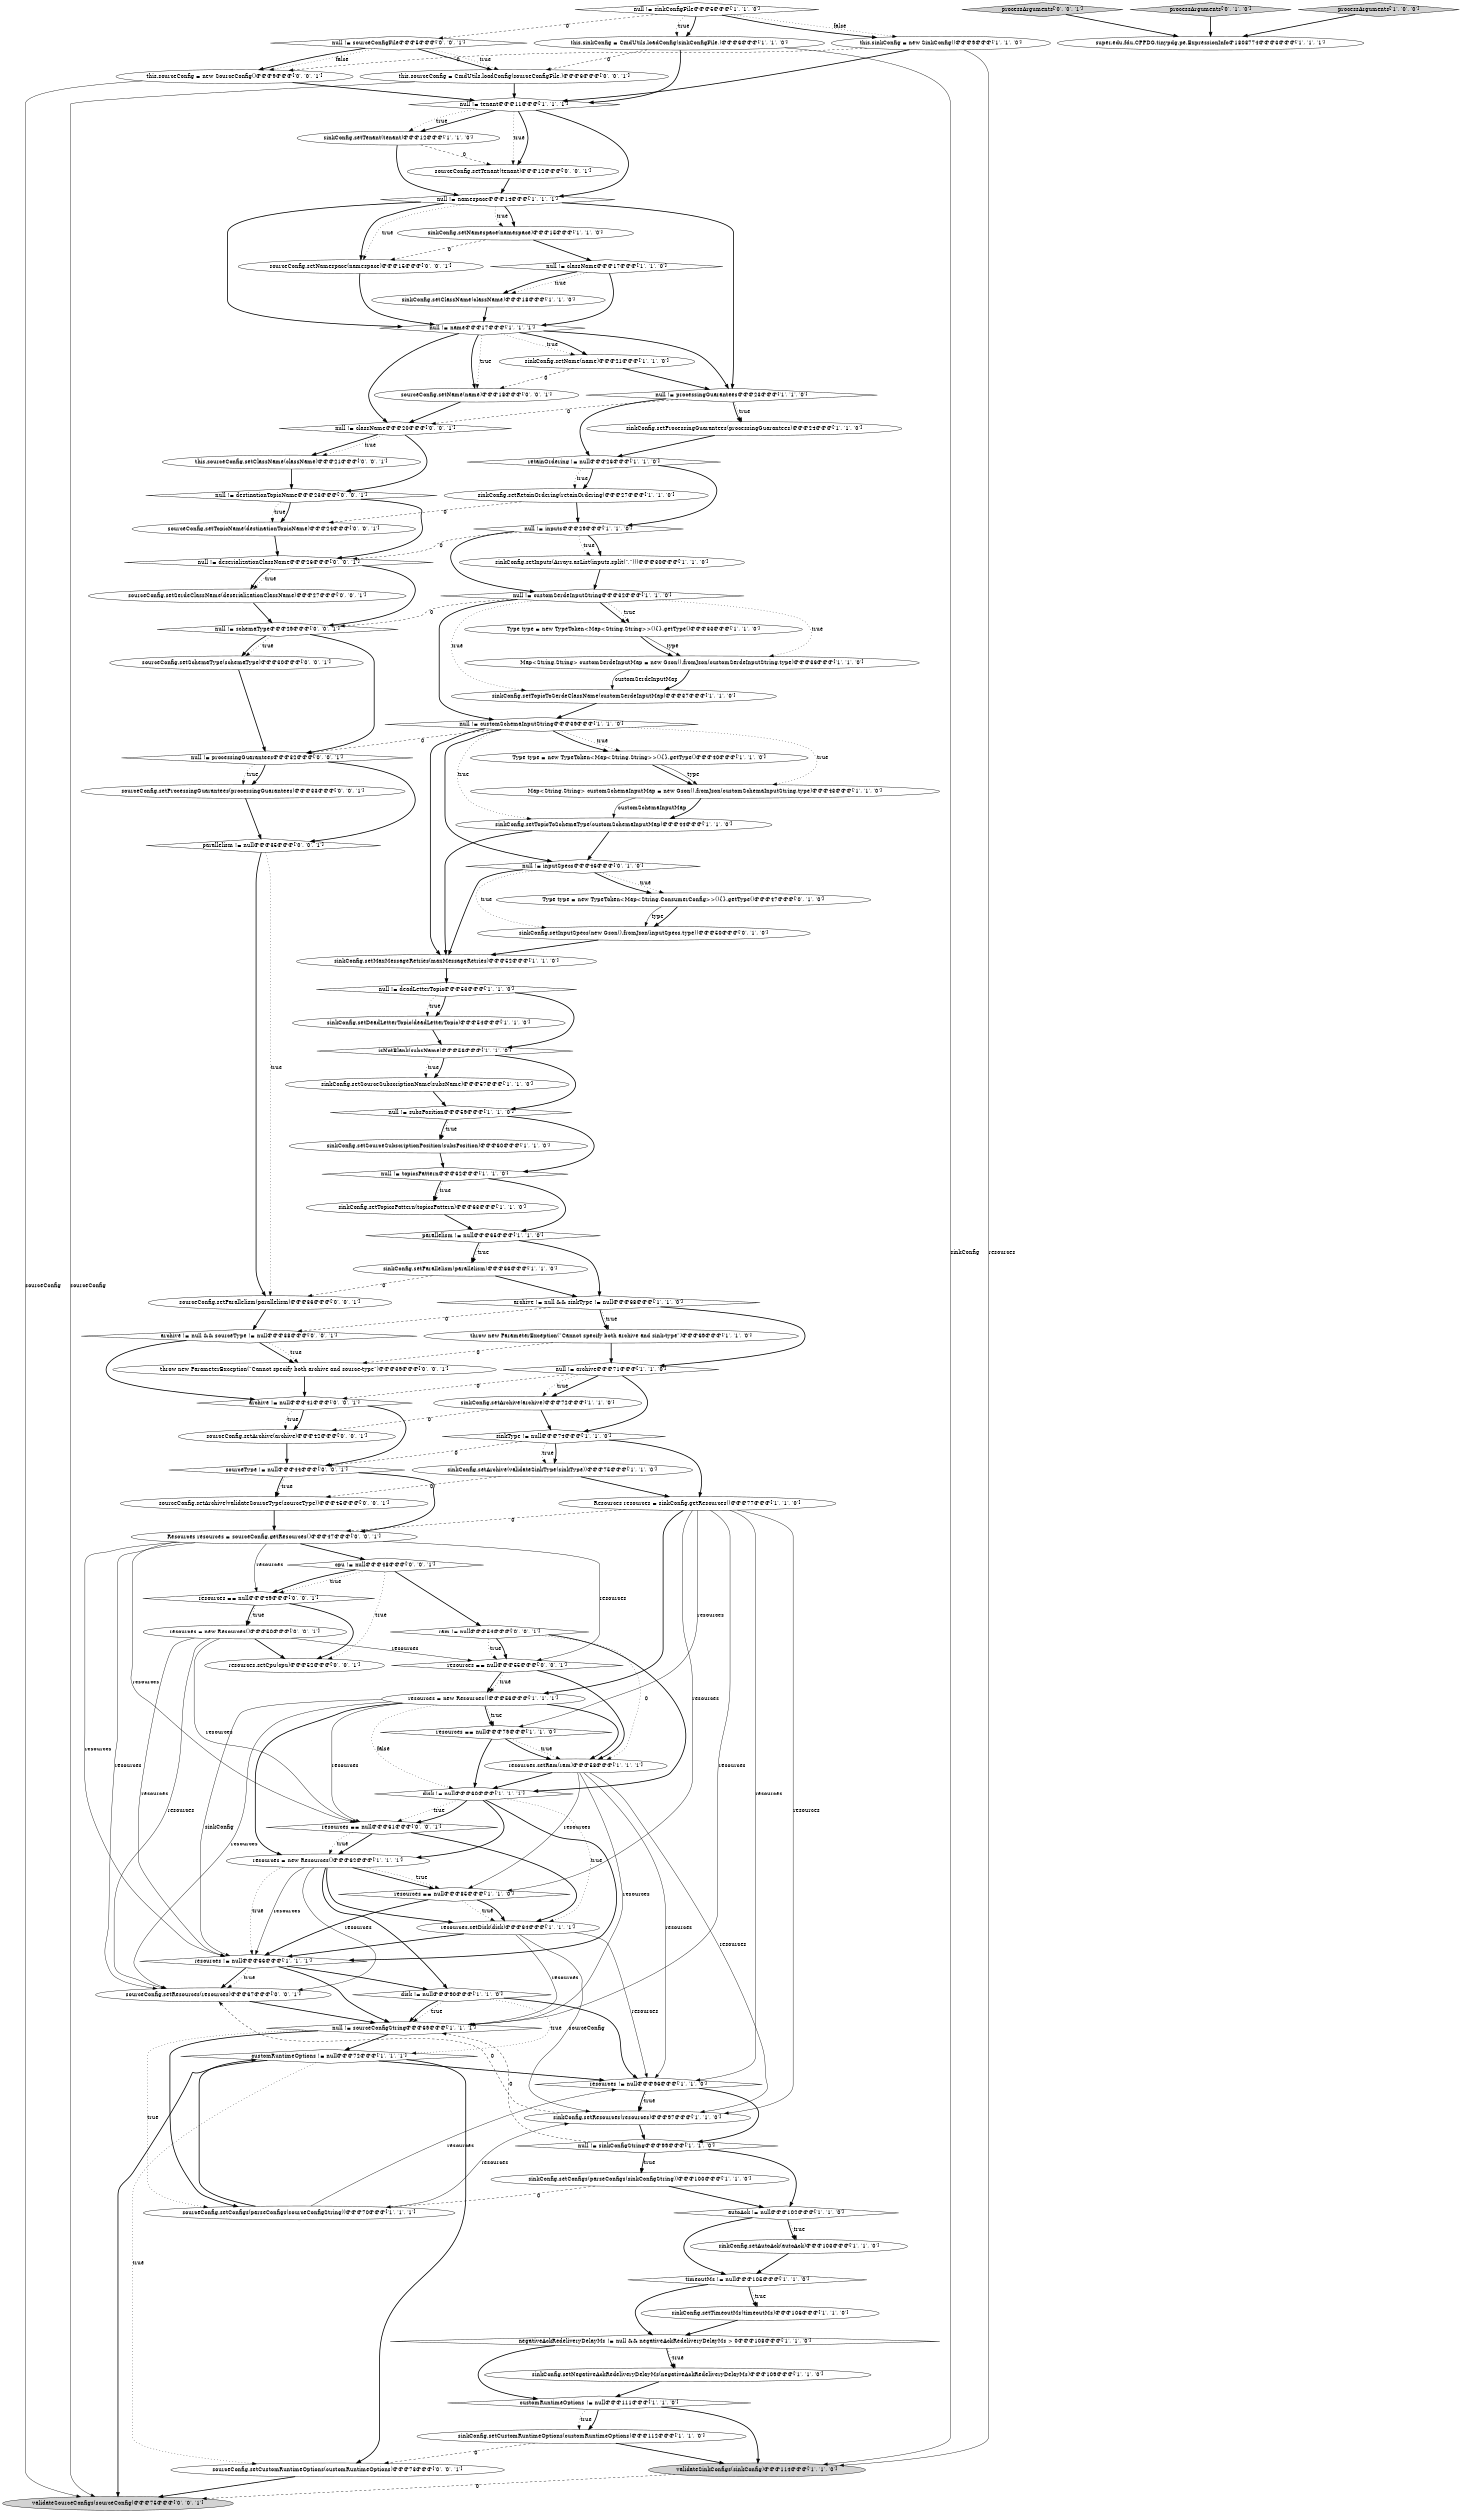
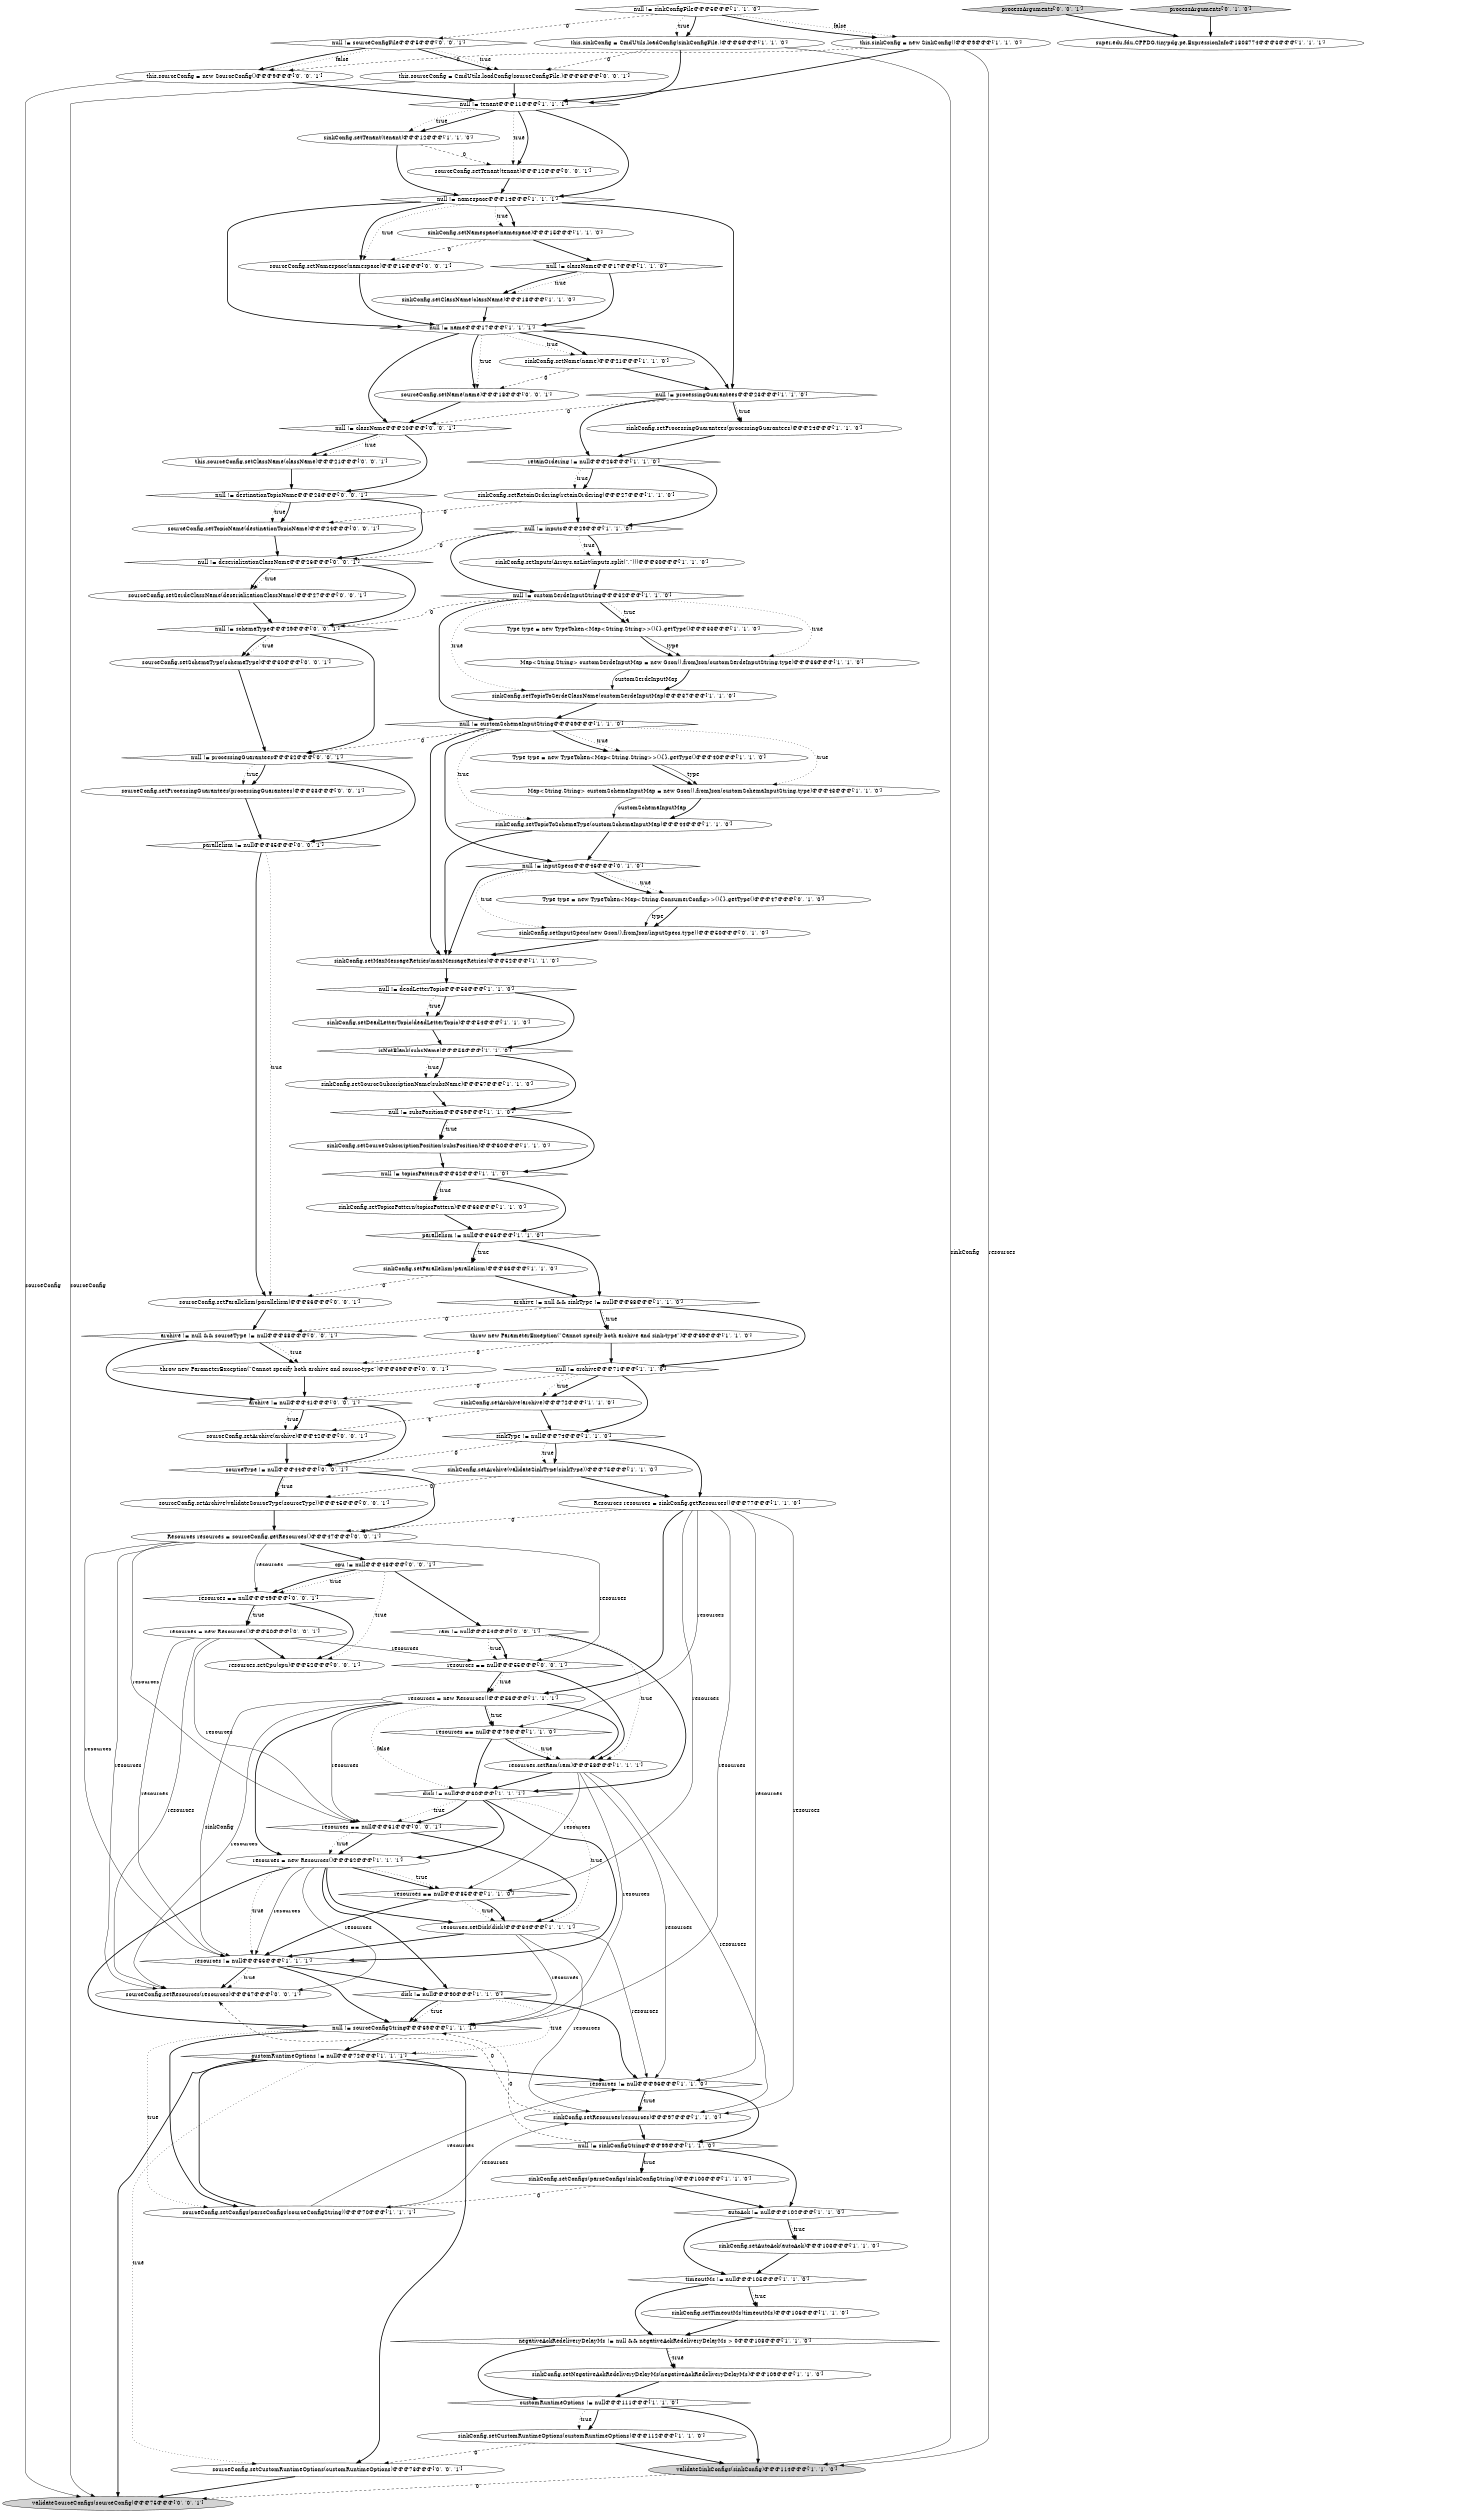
(1379, 10) -> none
(430, 1420) -> (430, 1420)
(647, 1699) -> (647, 1699)
(310, 2012) -> (91, 1982)
(587, 2028) -> (587, 2028)
